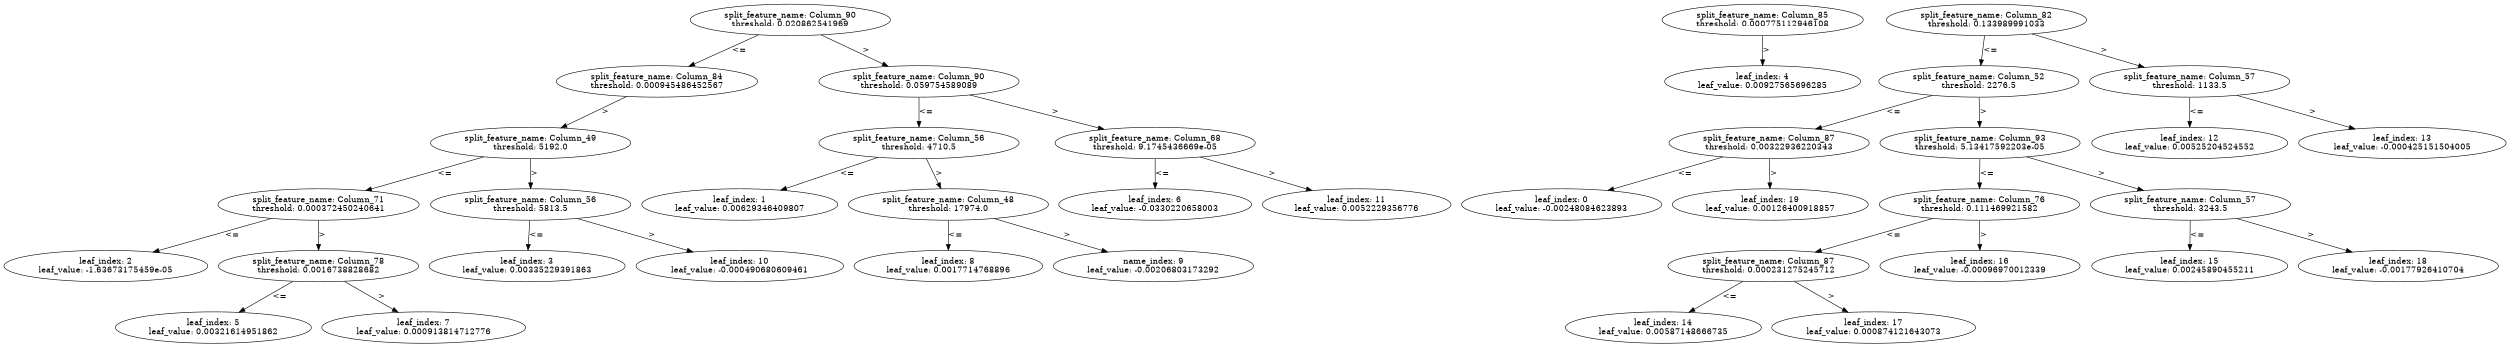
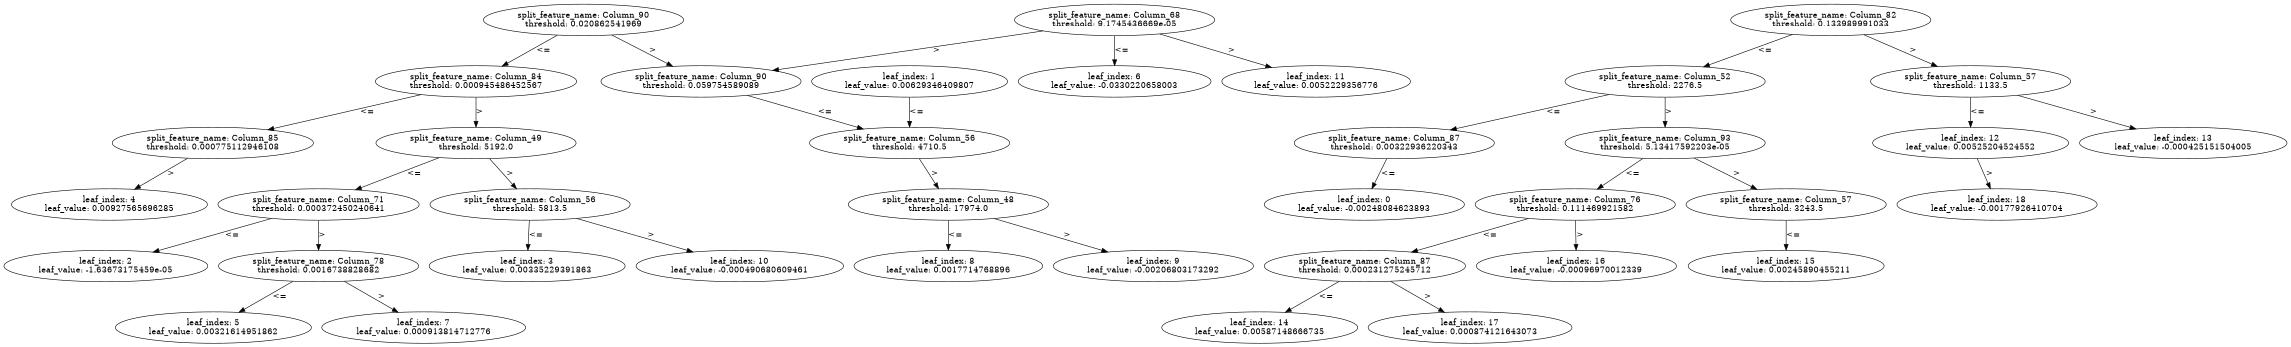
(1034, 111) -> (911, 50)
none -> (347, 112)
(832, 173) -> (910, 109)
(1770, 205) -> none
(2292, 234) -> (1983, 171)
(1153, 266) -> (1153, 266)
